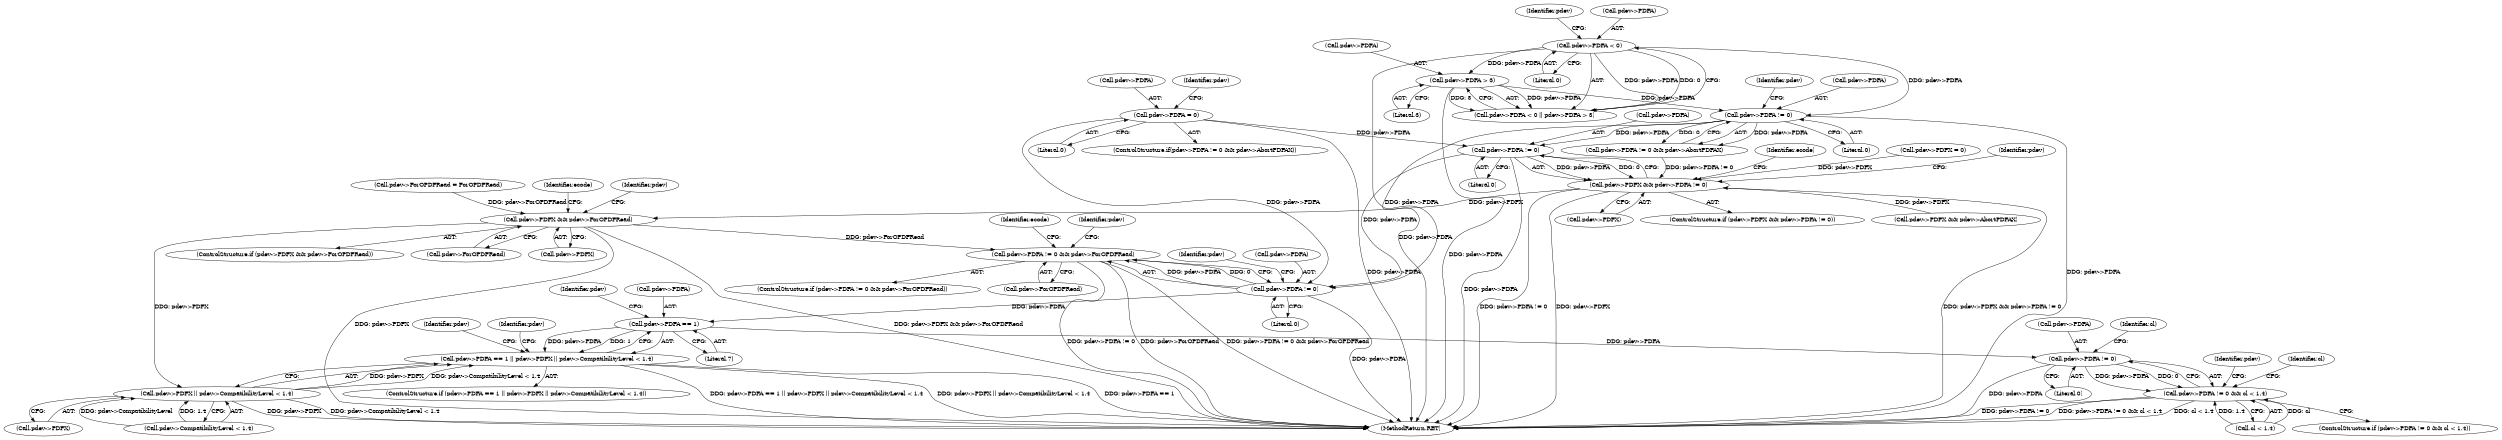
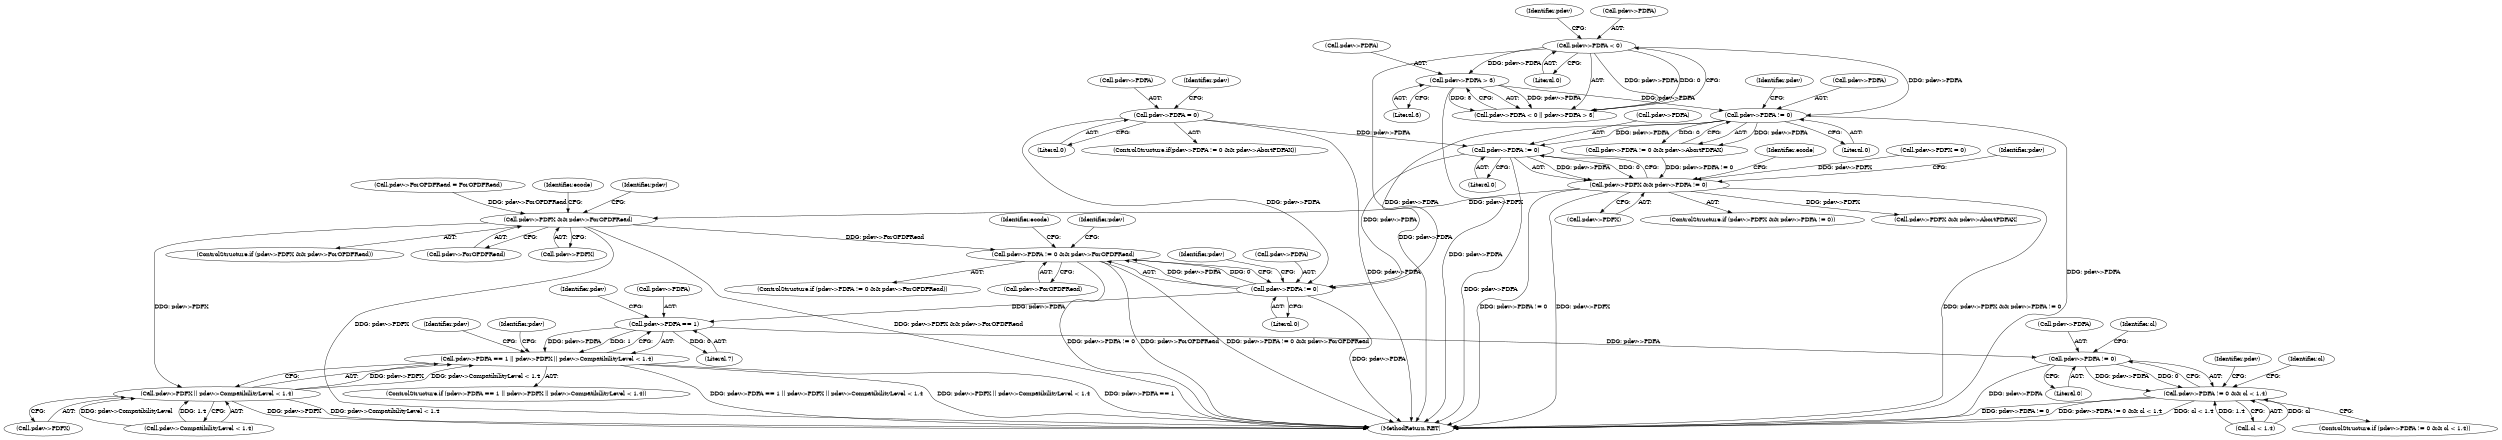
(1830, 196) -> (1792, 204)
(700, 342) -> (700, 342)
